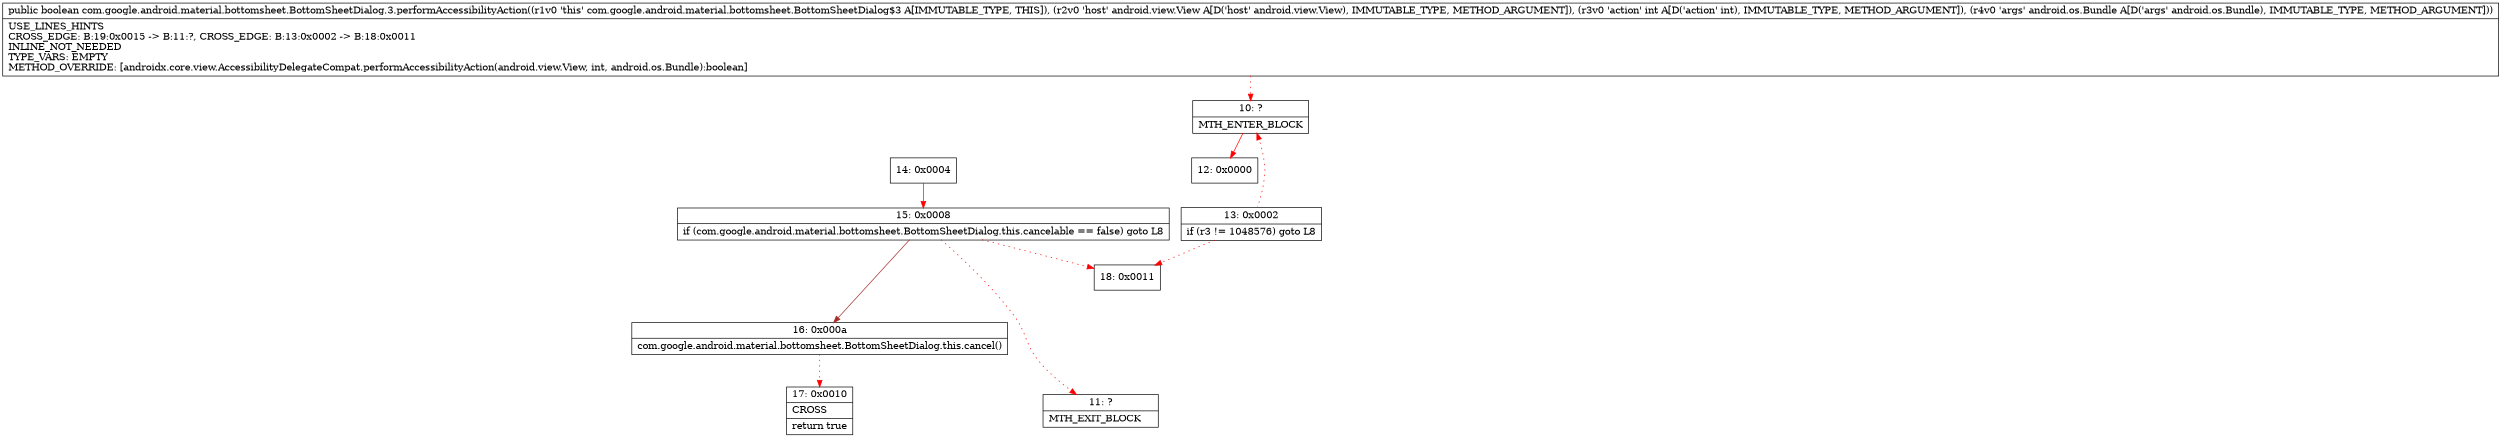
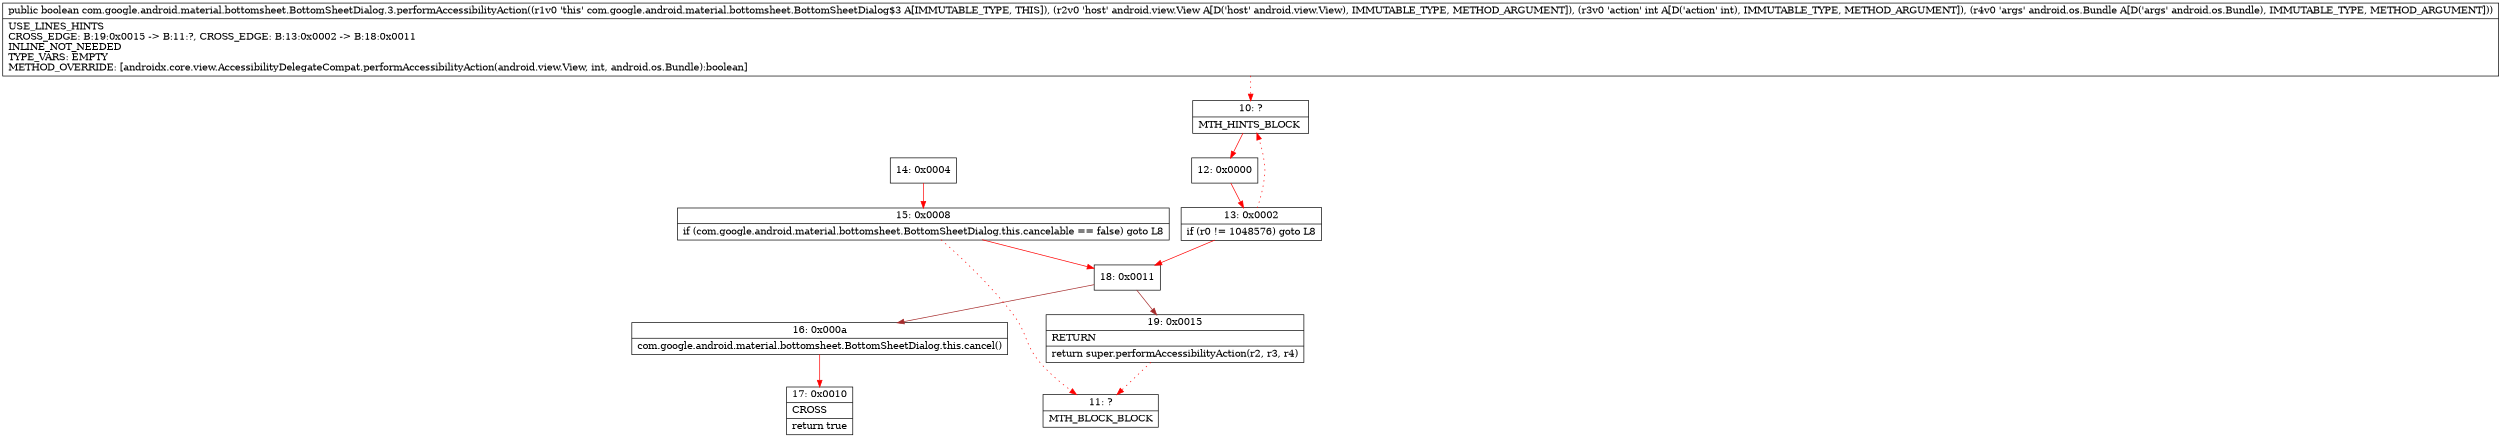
(1251, 125) -> (1249, 125)
none -> (1236, 192)
(1251, 232) -> (1251, 232)
(1188, 251) -> (1188, 251)
(1035, 253) -> (1035, 253)
(874, 279) -> (994, 304)
none -> (1175, 339)
(820, 367) -> (820, 367)
(1095, 419) -> (1101, 419)
